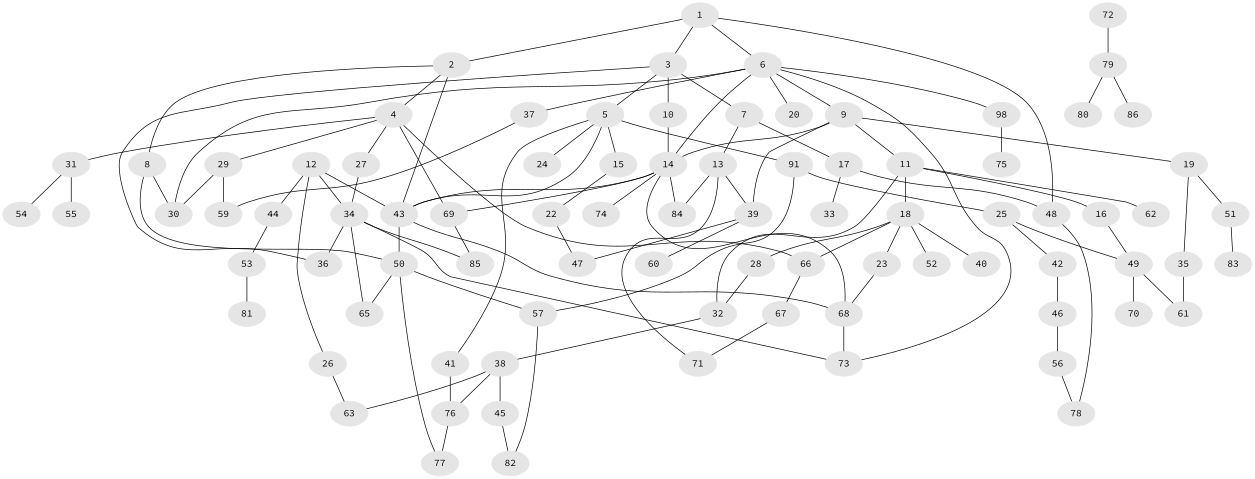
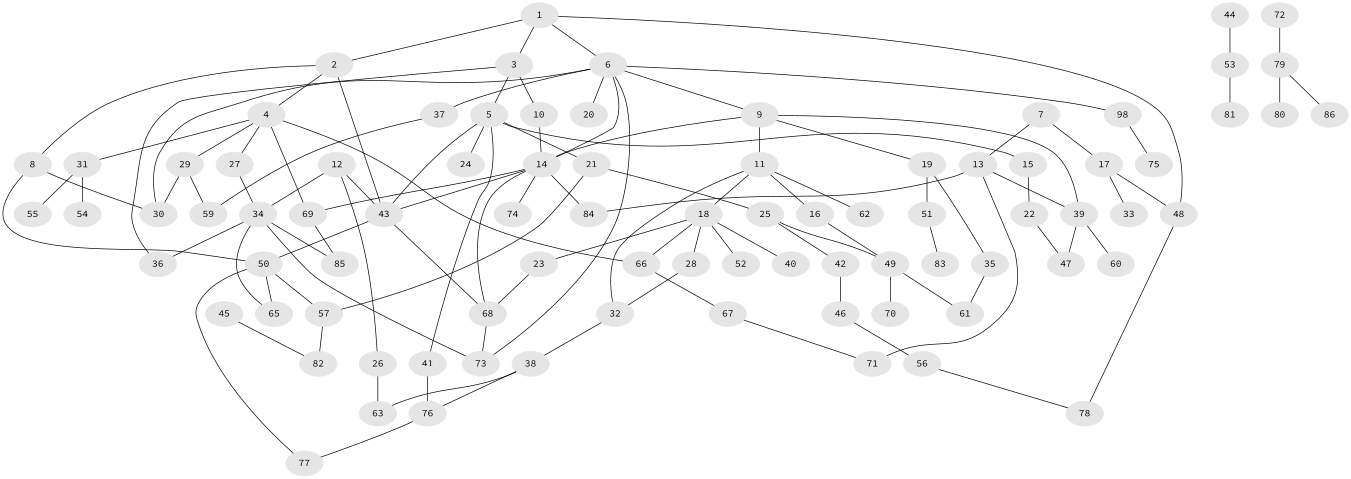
(706, 90) -> none
(794, 165) -> (592, 165)
(294, 187) -> none
(500, 389) -> none
